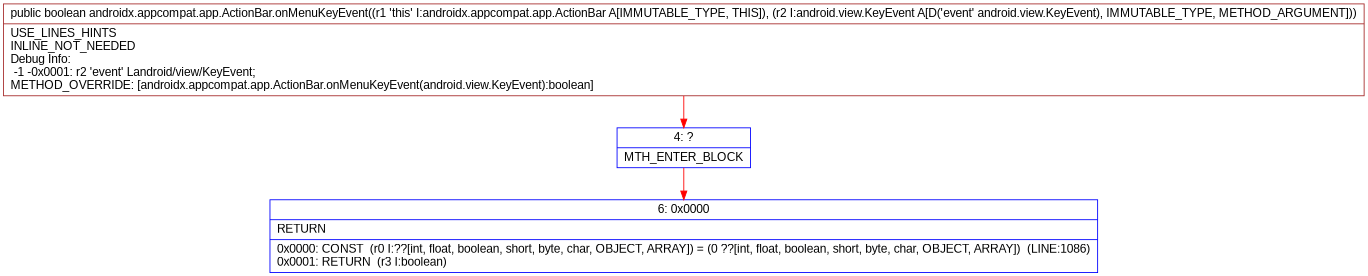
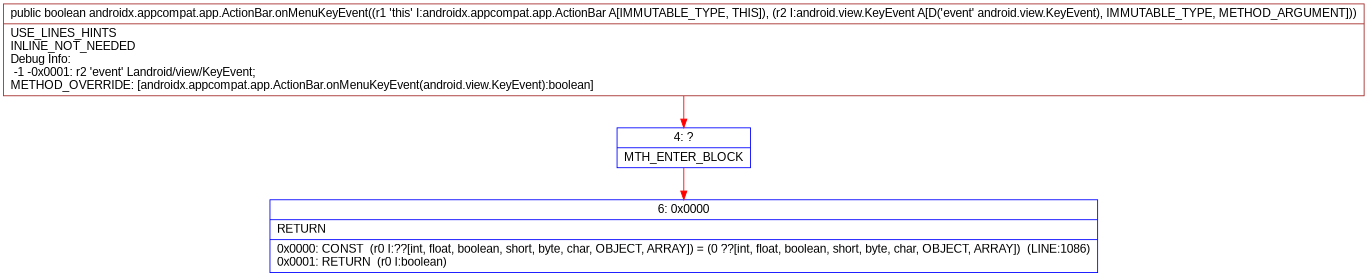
(364, 262) -> (364, 262)
